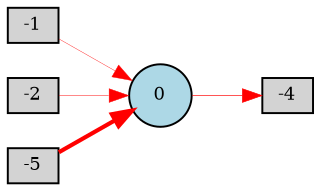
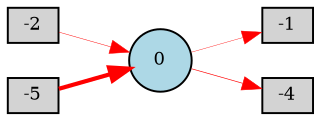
(87, 55) -> (217, 45)
